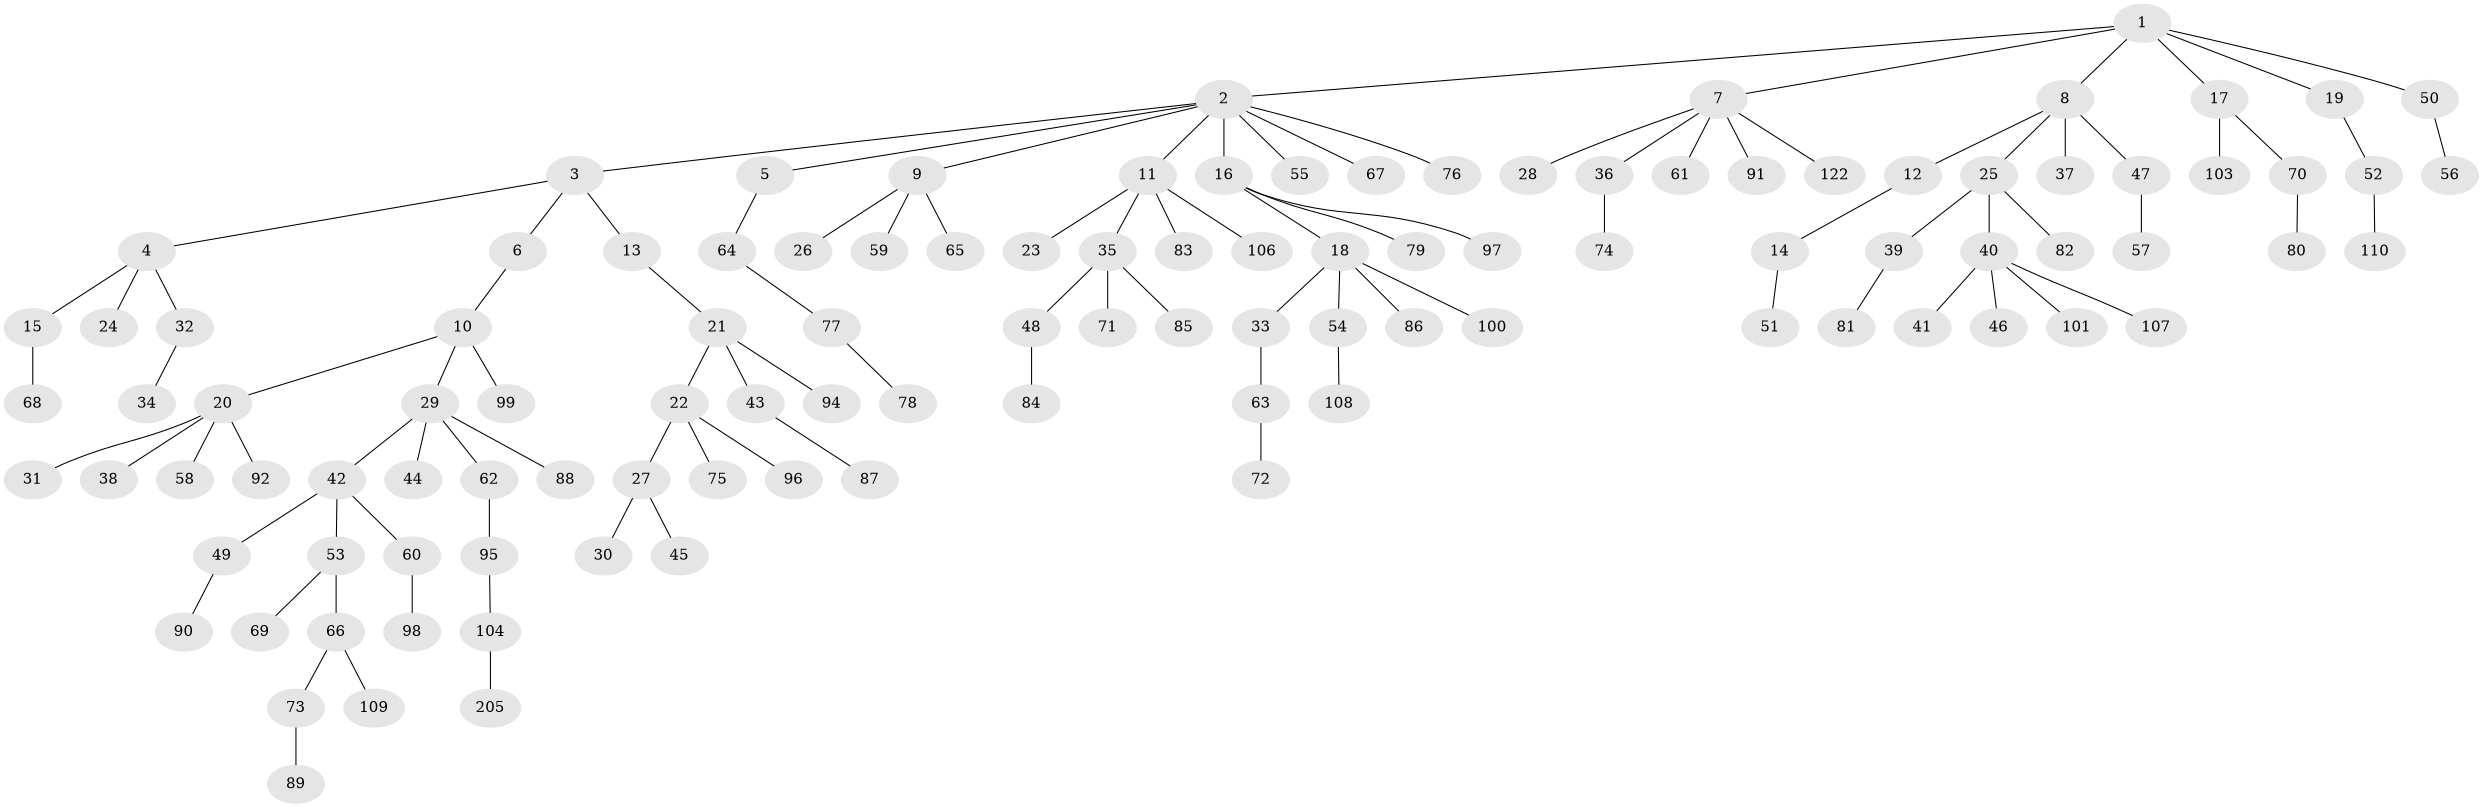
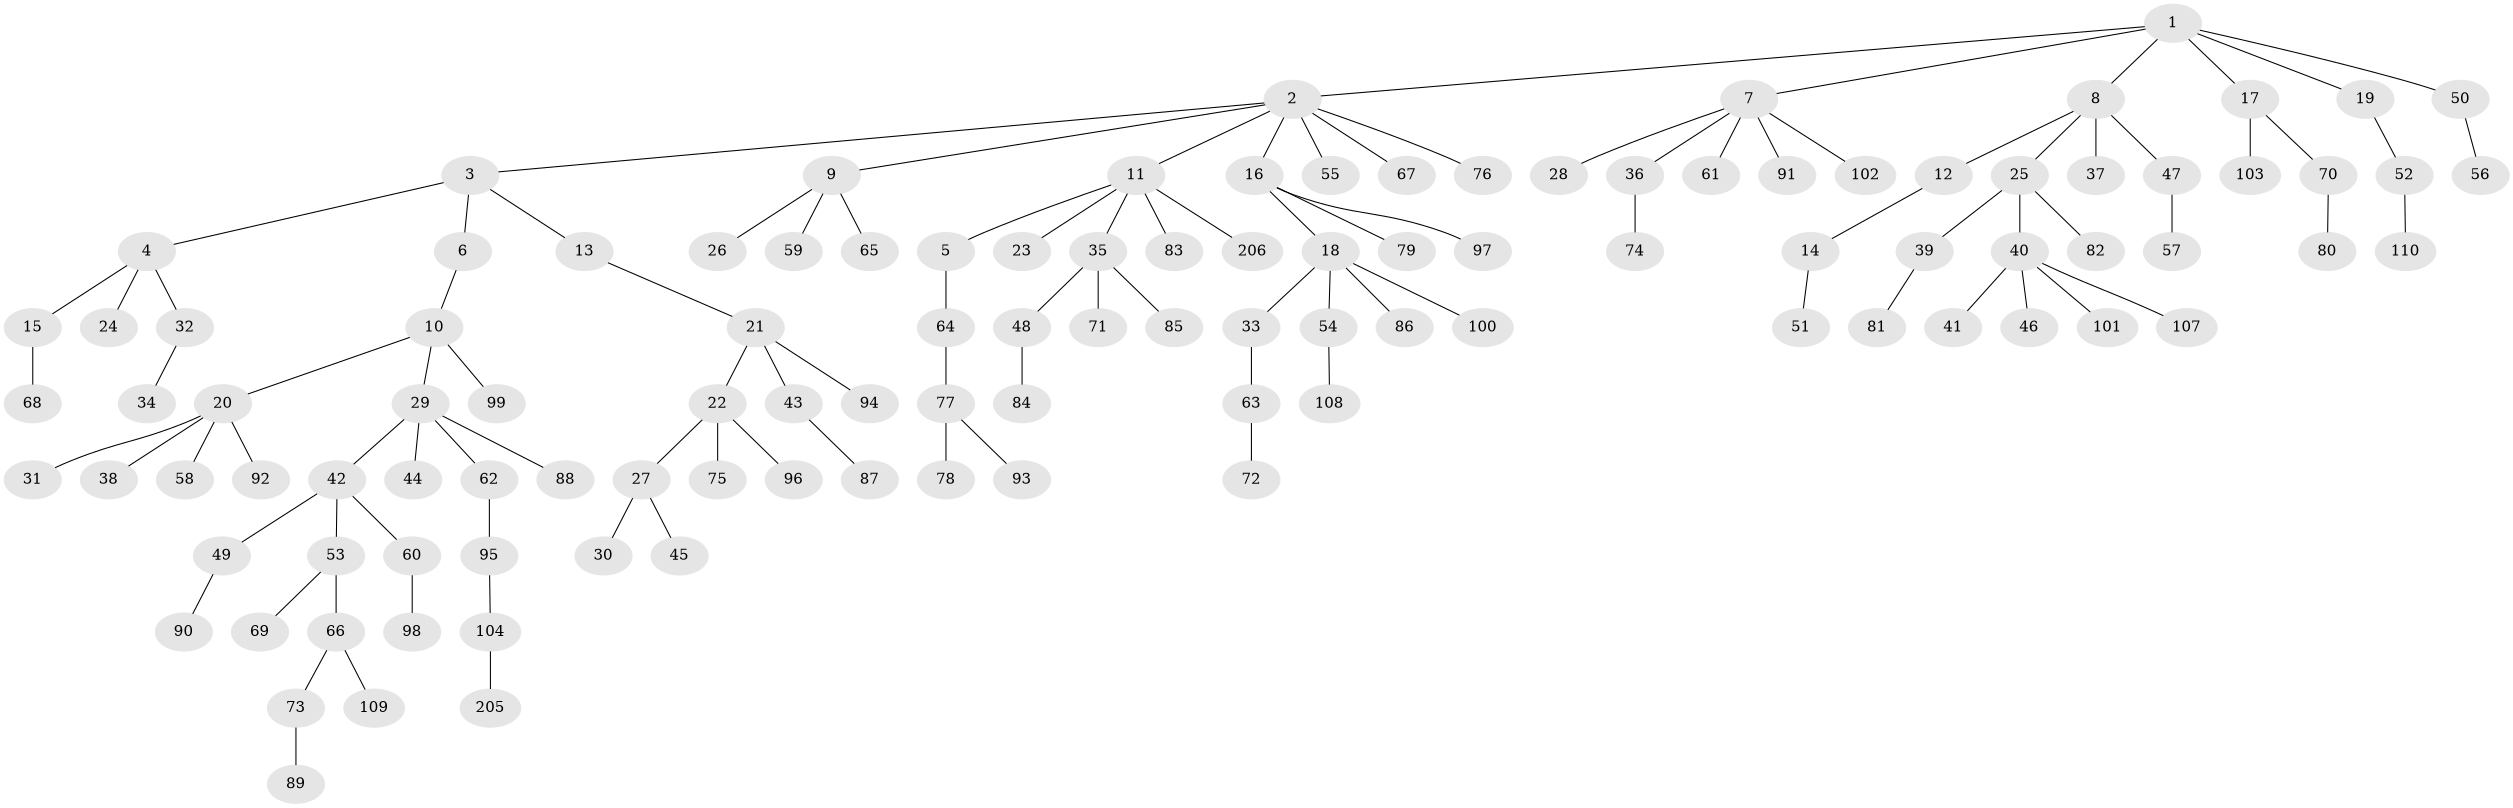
(994, 137) -> (1039, 211)
(1835, 175) -> (1866, 175)
(1262, 252) -> (1252, 252)
none -> (1022, 480)
